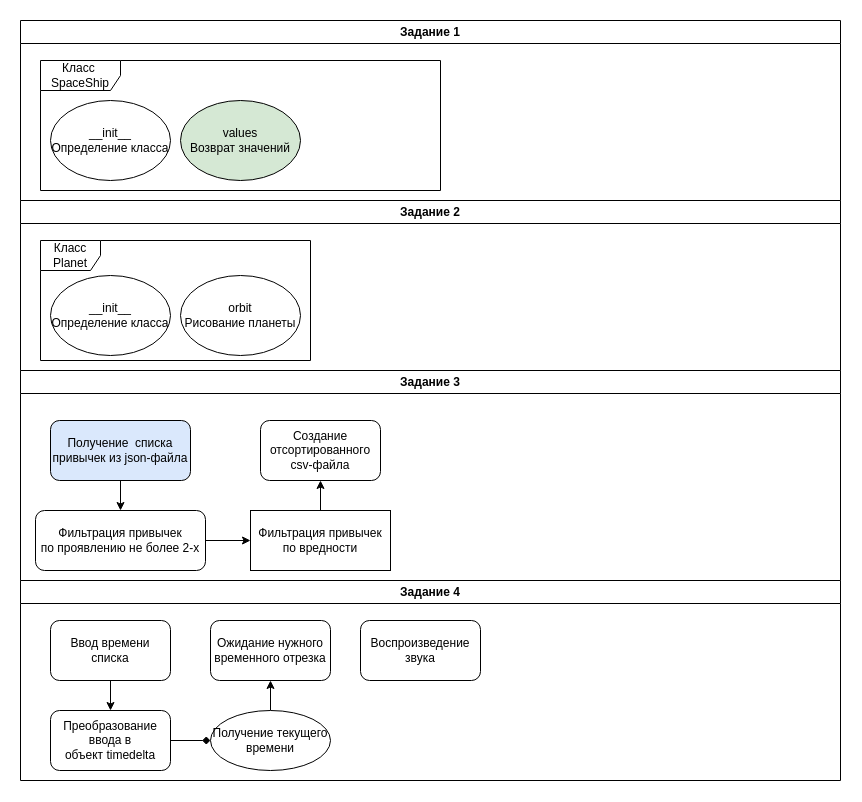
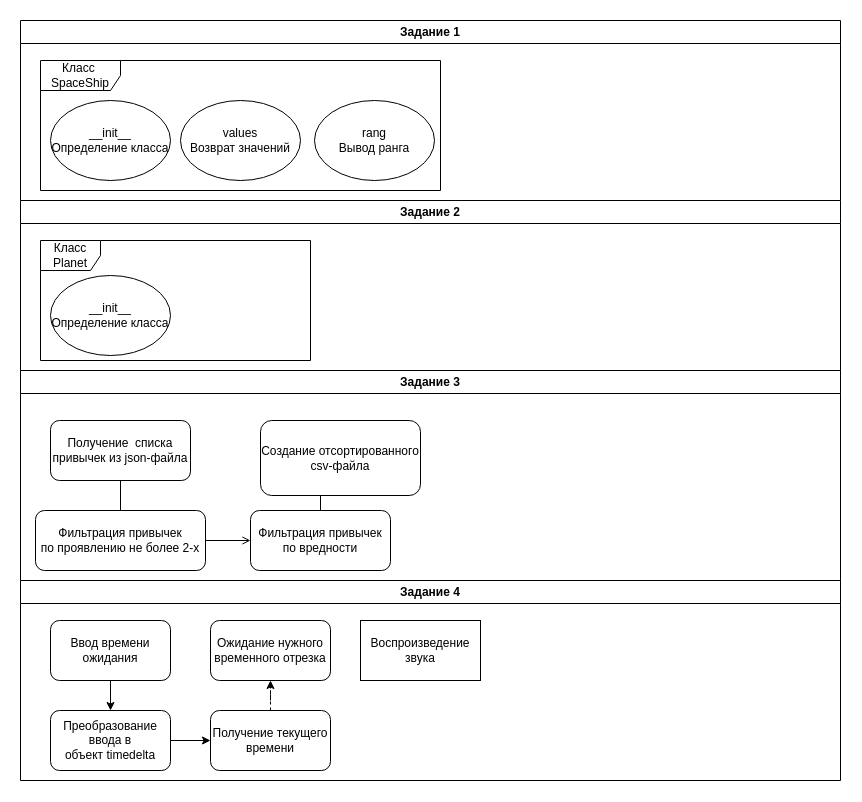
(241, 141) -> (241, 141)
none -> (375, 141)
(241, 316) -> none
(121, 451) -> (121, 451)
(321, 451) -> (341, 458)
(121, 502) -> (121, 505)
(242, 541) -> (244, 541)
(321, 541) -> (321, 541)
(111, 651) -> (111, 651)
(421, 651) -> (421, 651)
(271, 691) -> (271, 691)
(202, 741) -> (202, 741)
(271, 741) -> (271, 741)
